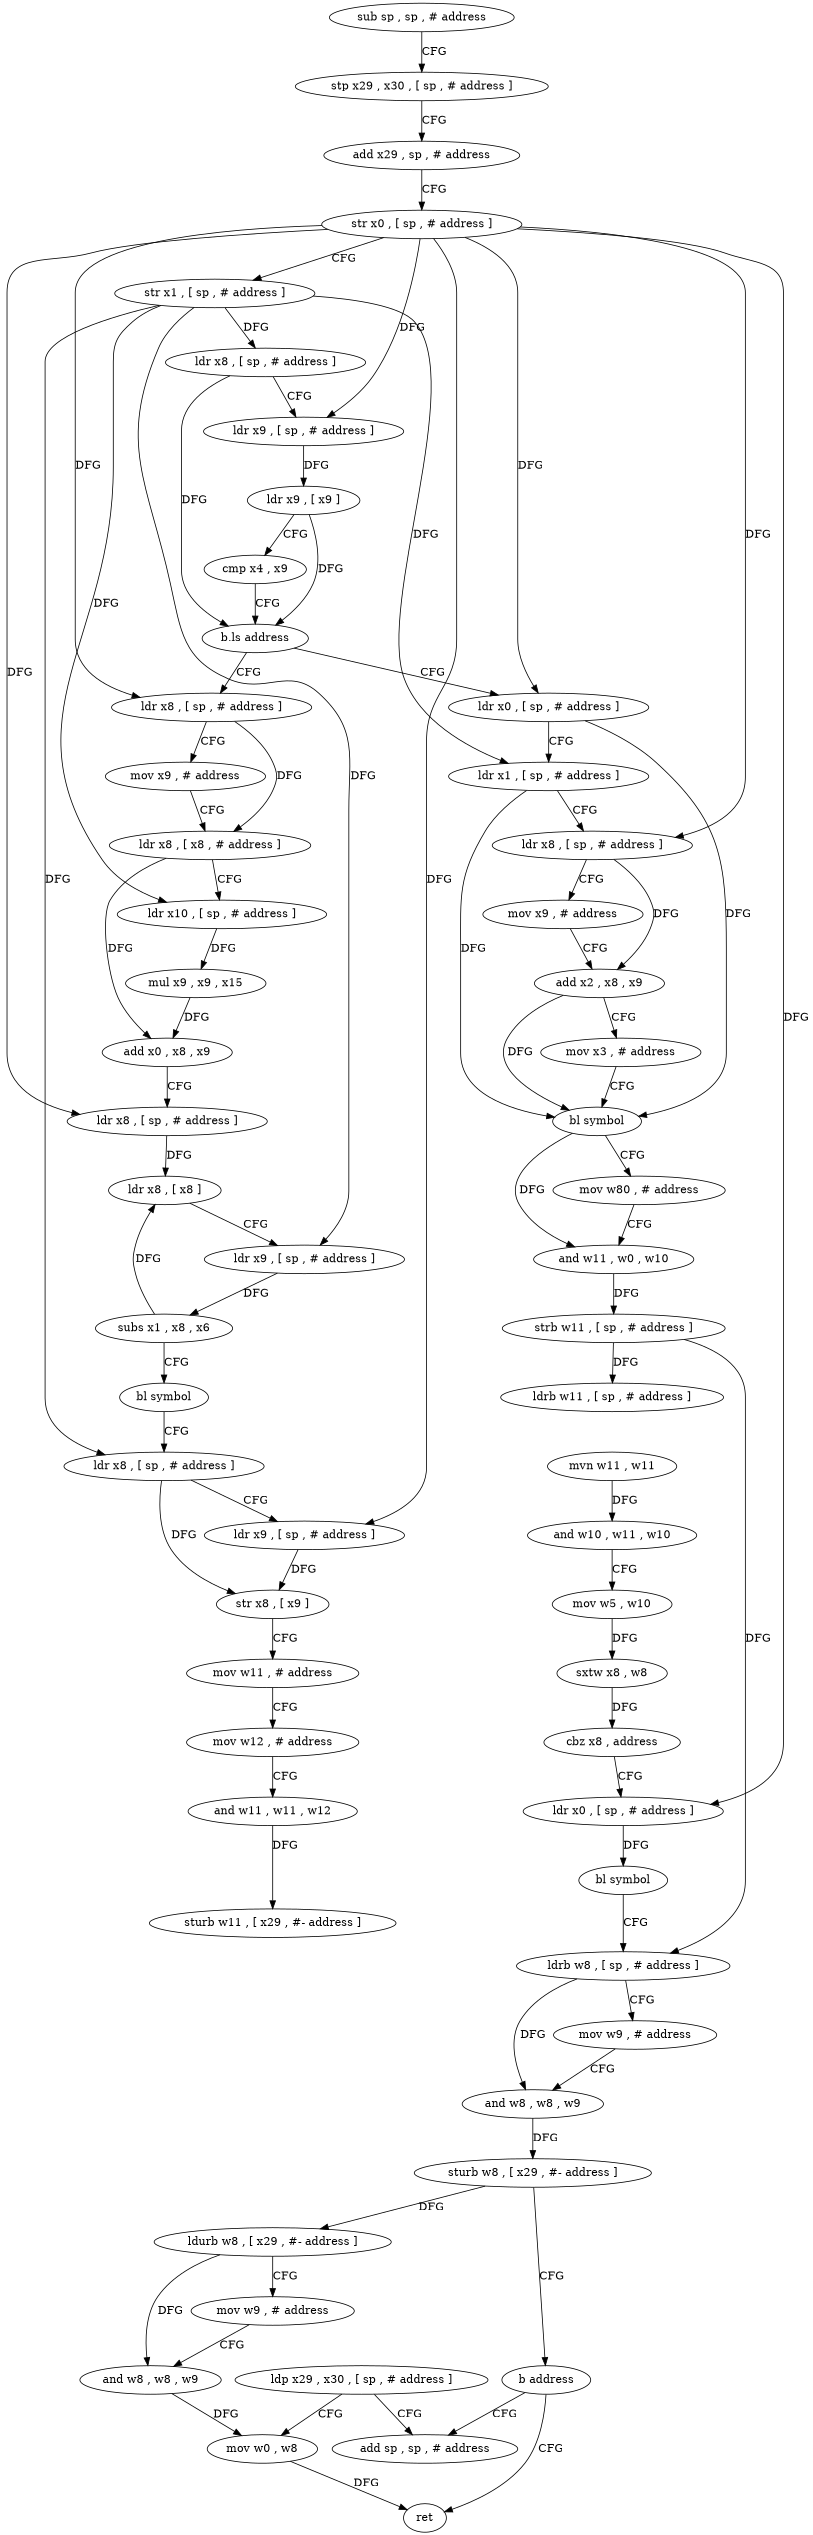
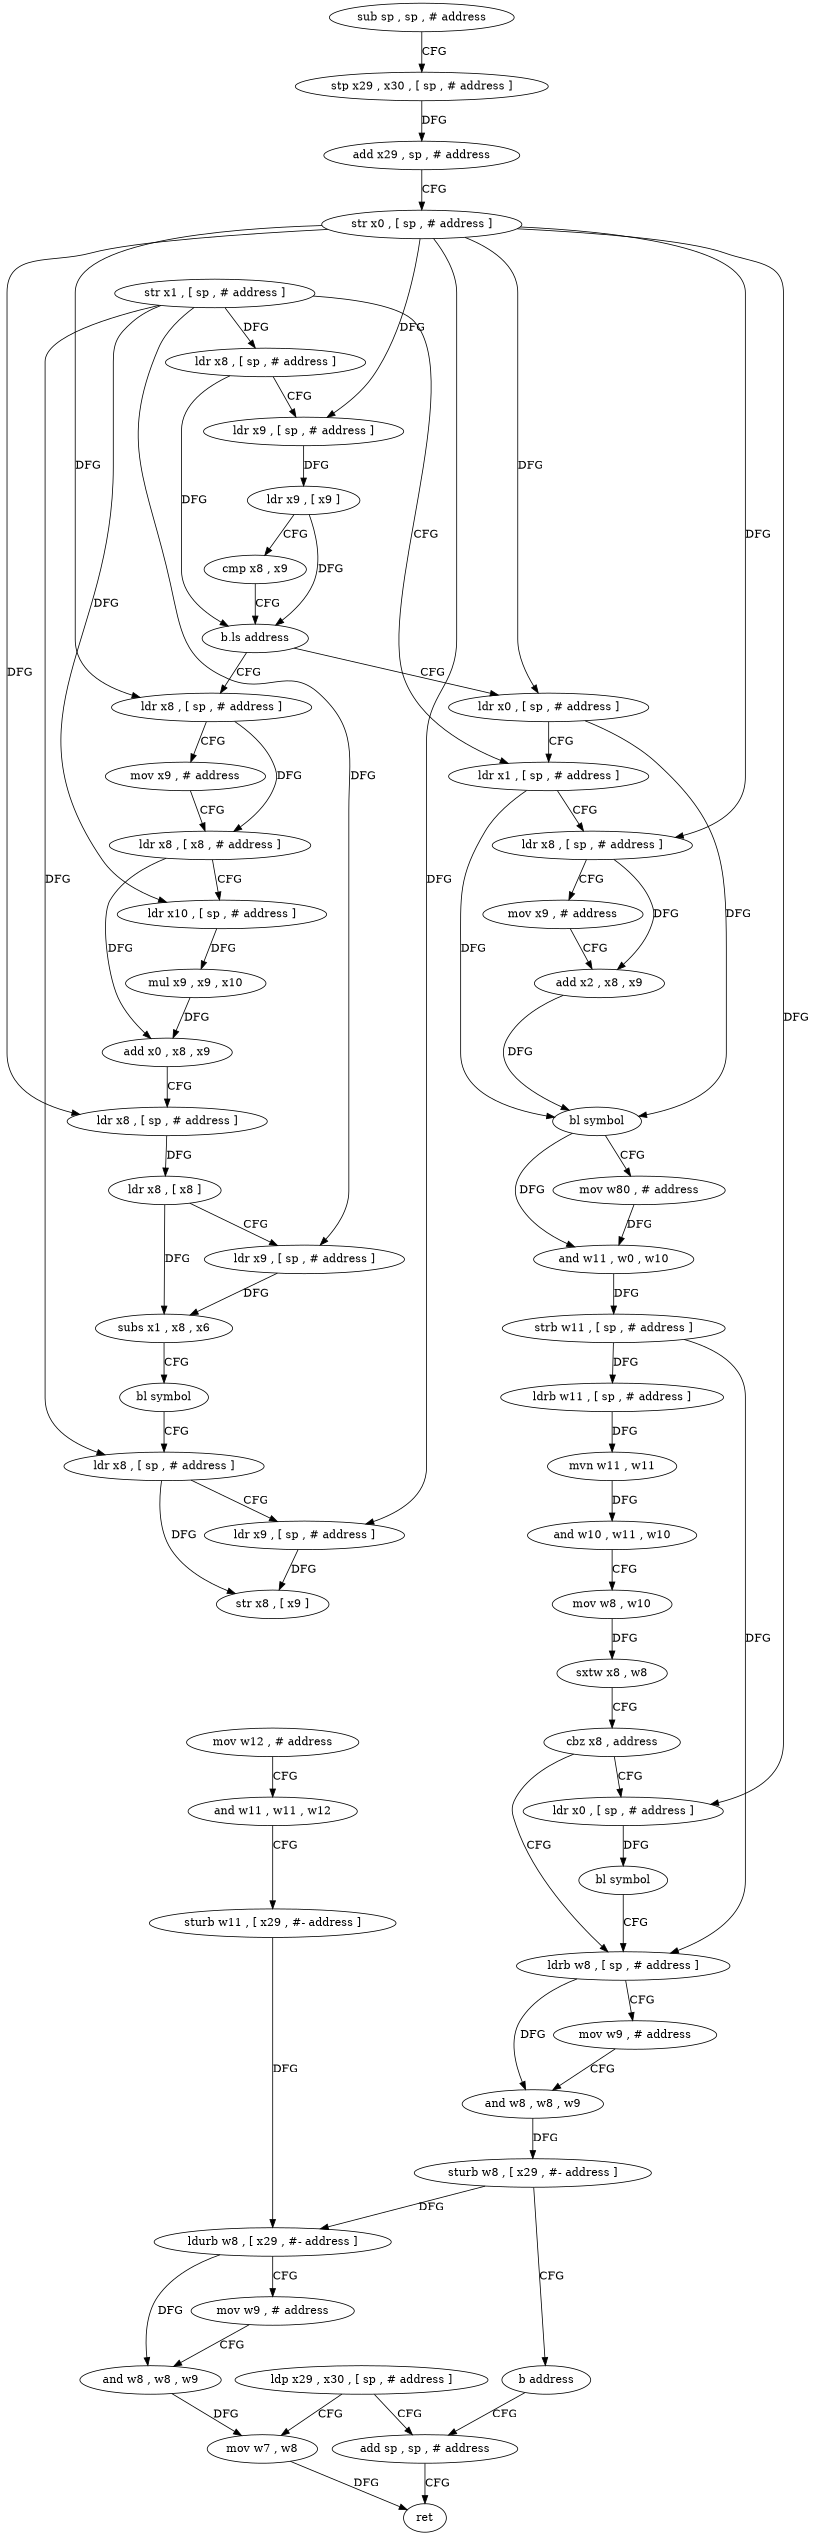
(434, 121) -> (434, 121)
(322, 258) -> none
(426, 535) -> (426, 535)
(255, 569) -> (255, 569)
(196, 983) -> (196, 983)
(621, 1052) -> none
(640, 1225) -> (640, 1225)
(133, 1263) -> (164, 1255)
none -> (612, 1428)
(612, 1604) -> (612, 1604)
(273, 1673) -> none
(625, 1708) -> (625, 1708)
(285, 1846) -> (285, 1846)
none -> (525, 1847)
none -> (273, 2079)
(262, 2449) -> (262, 2449)
(520, 2469) -> (425, 2479)
